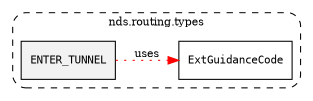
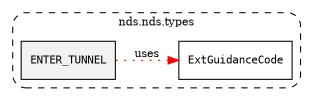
(157, 23) -> (157, 23)
